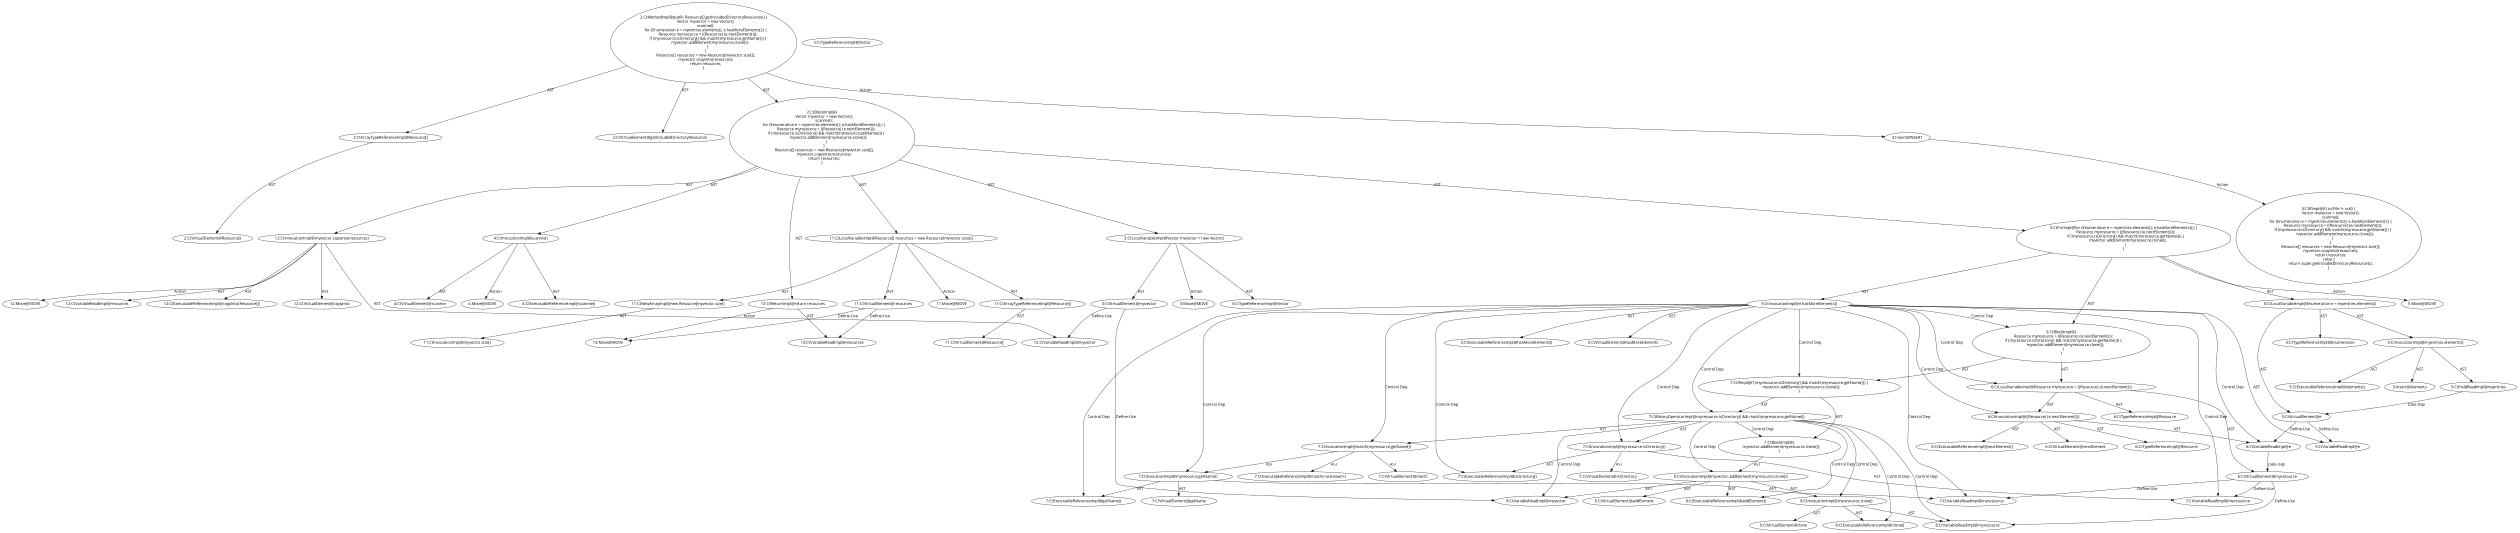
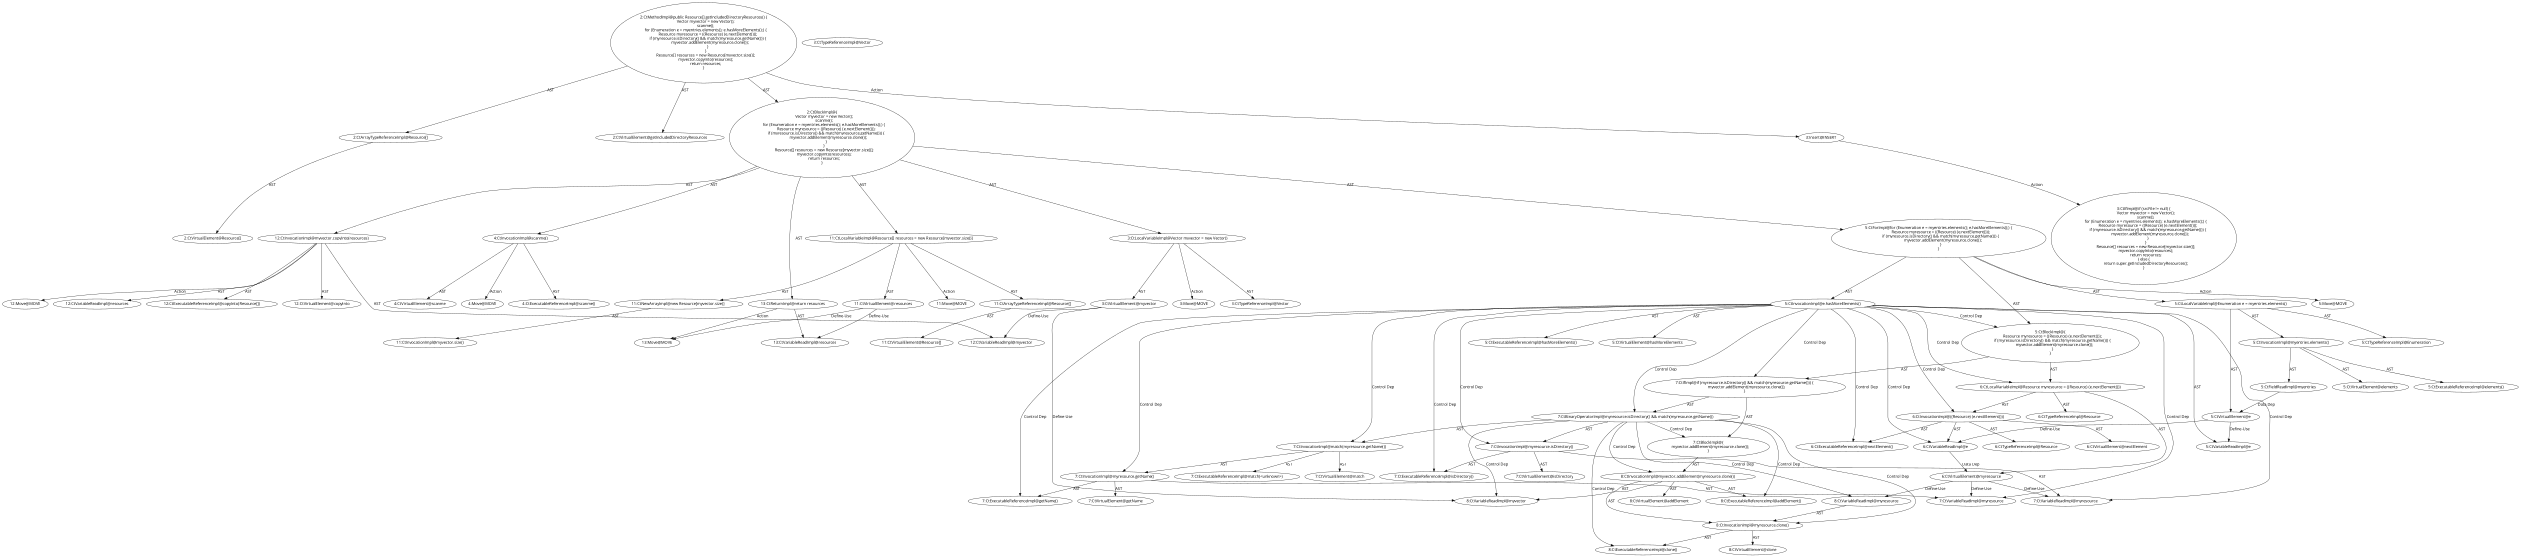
none -> (1856, 369)
(2410, 387) -> (2370, 387)
(1899, 514) -> (1811, 513)
